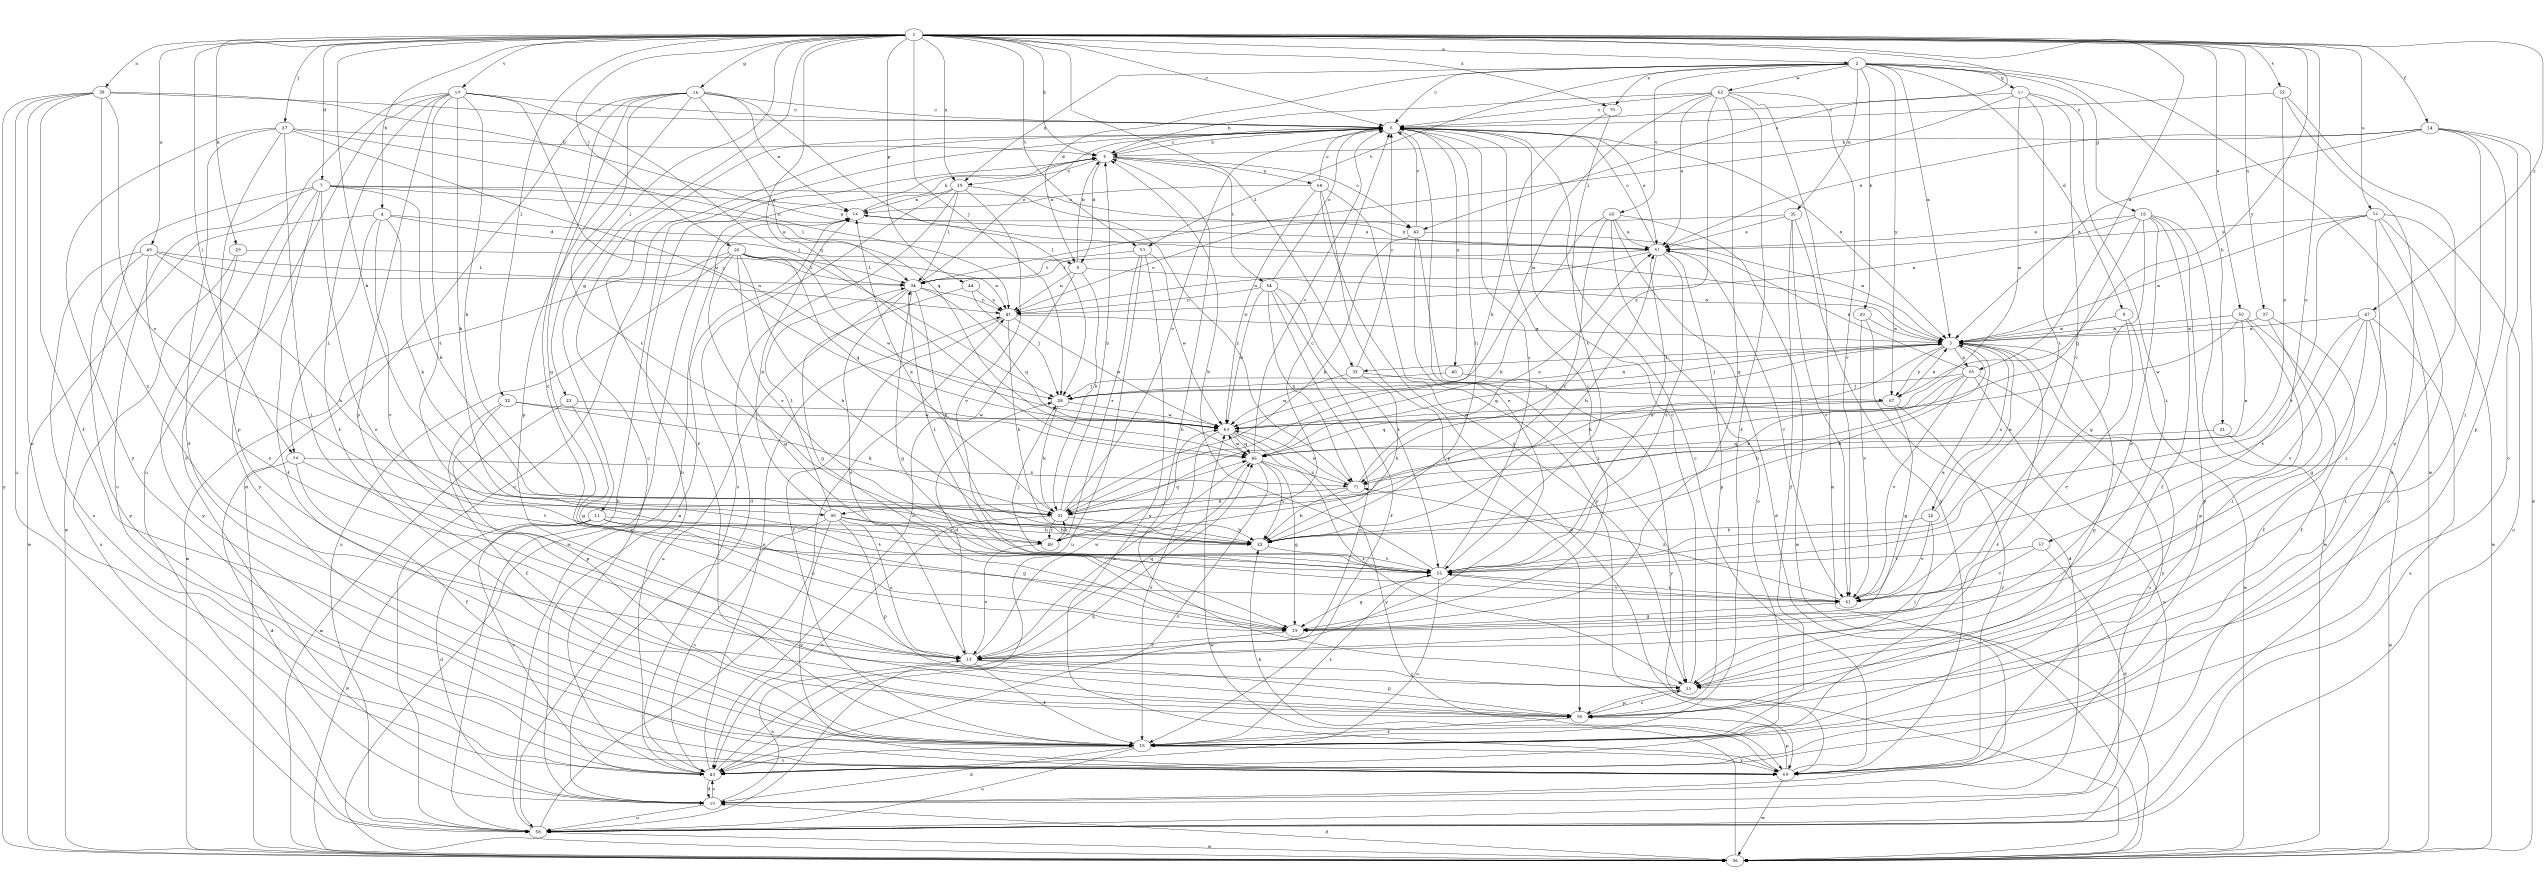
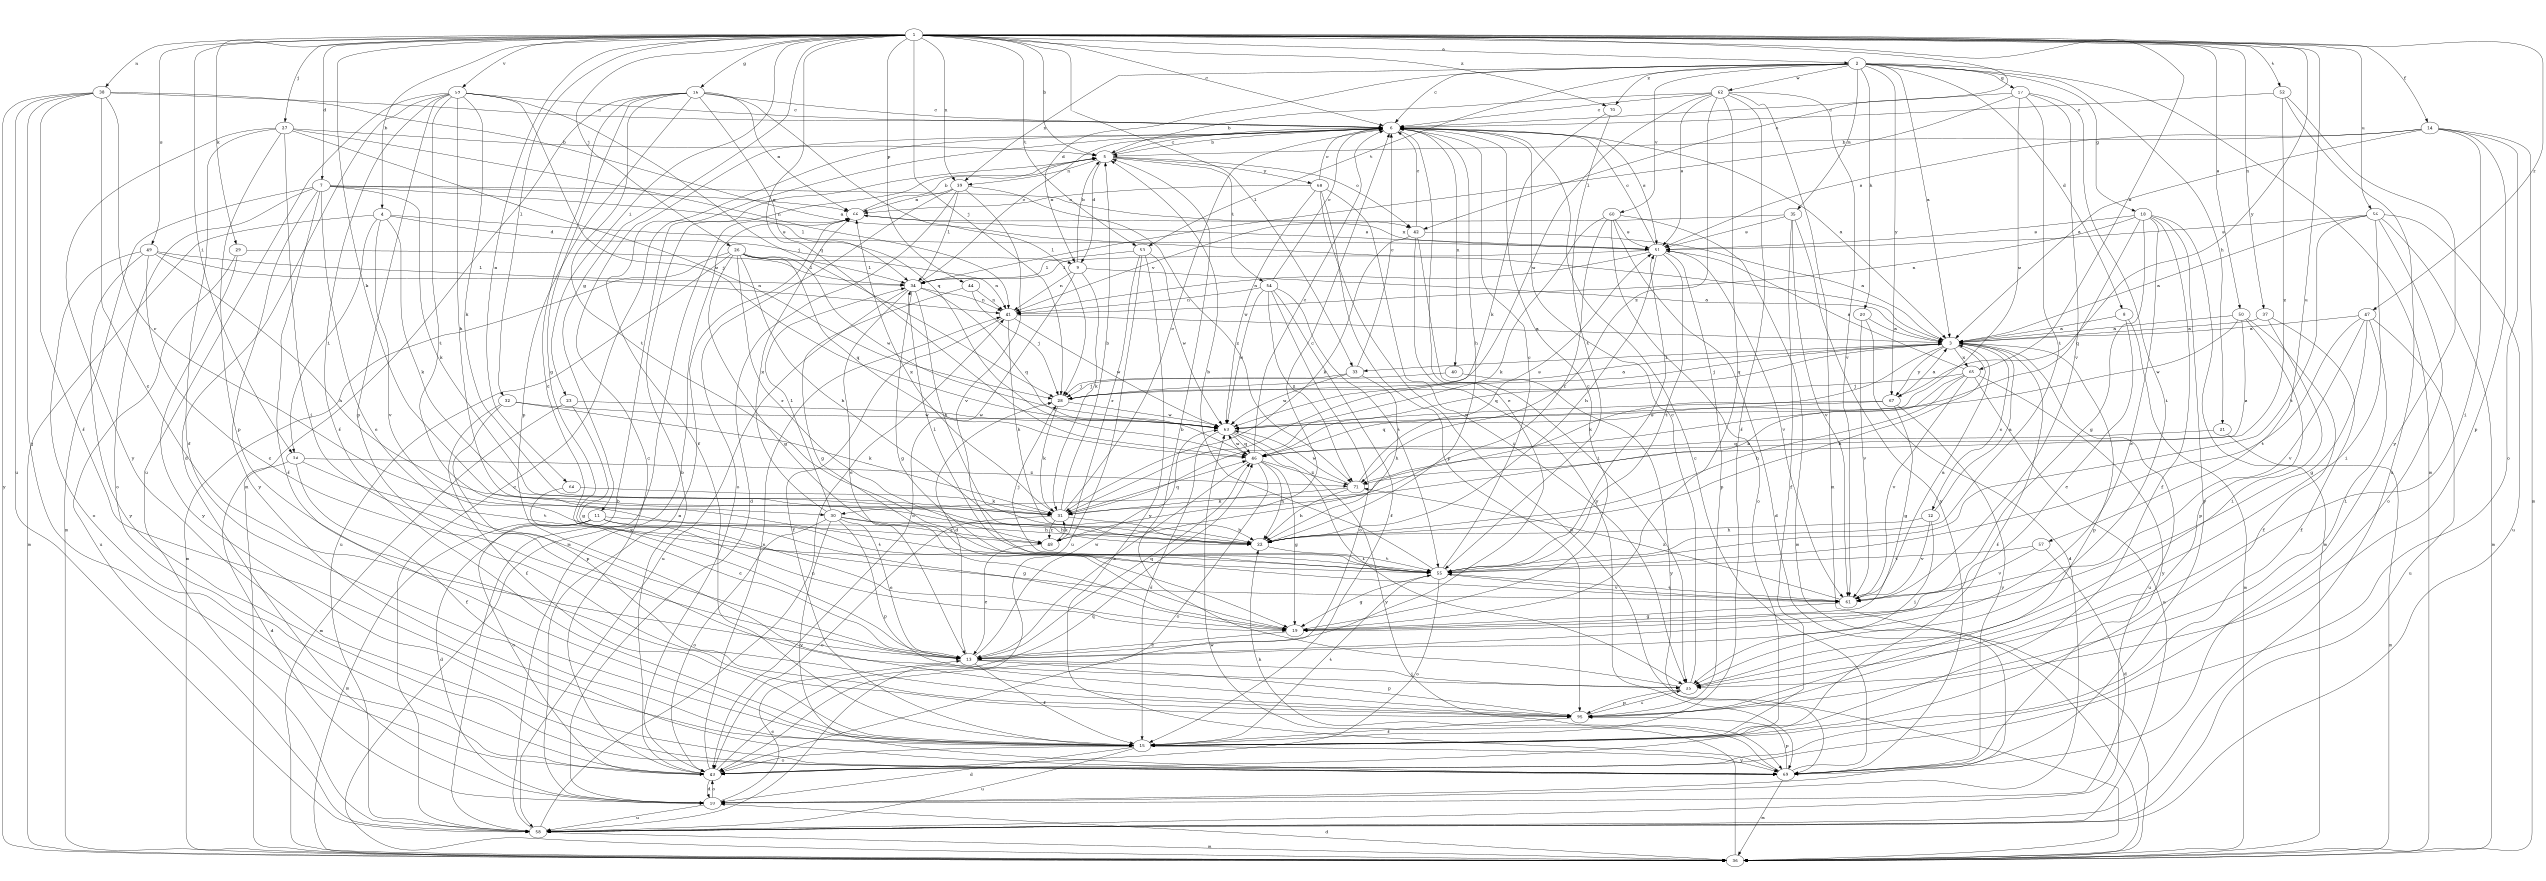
(1621, 393) -> (1205, 378)
(32, 444) -> (32, 444)
none -> (572, 487)
